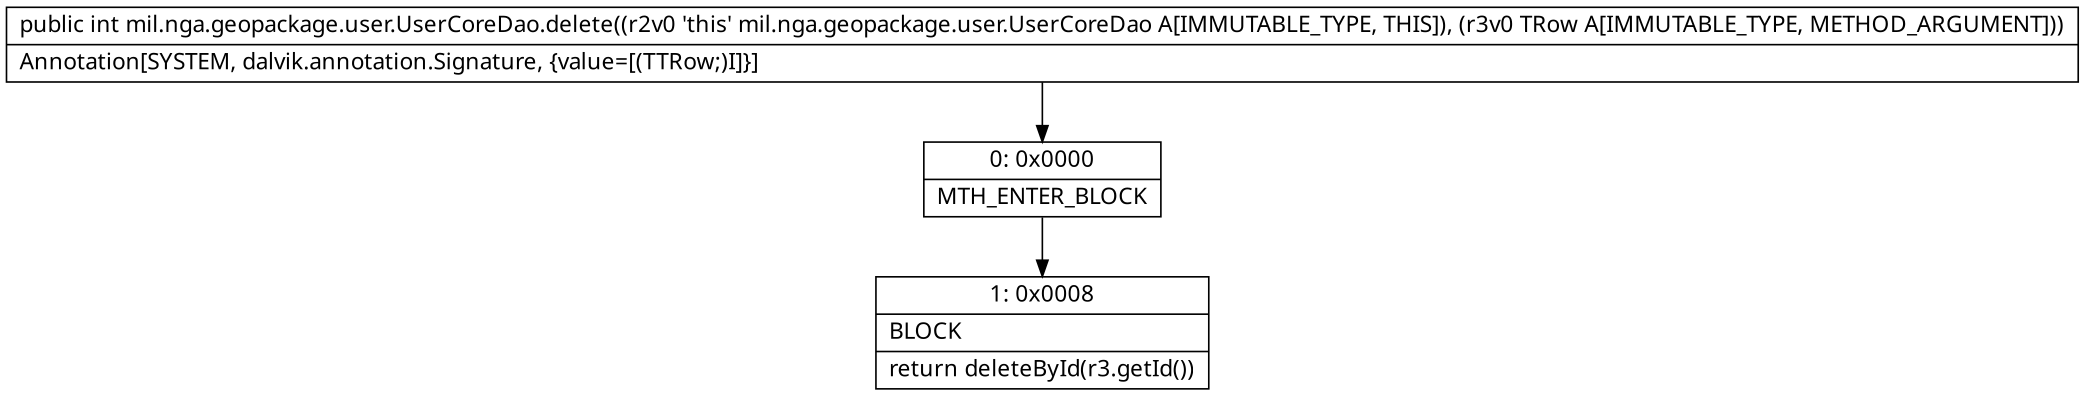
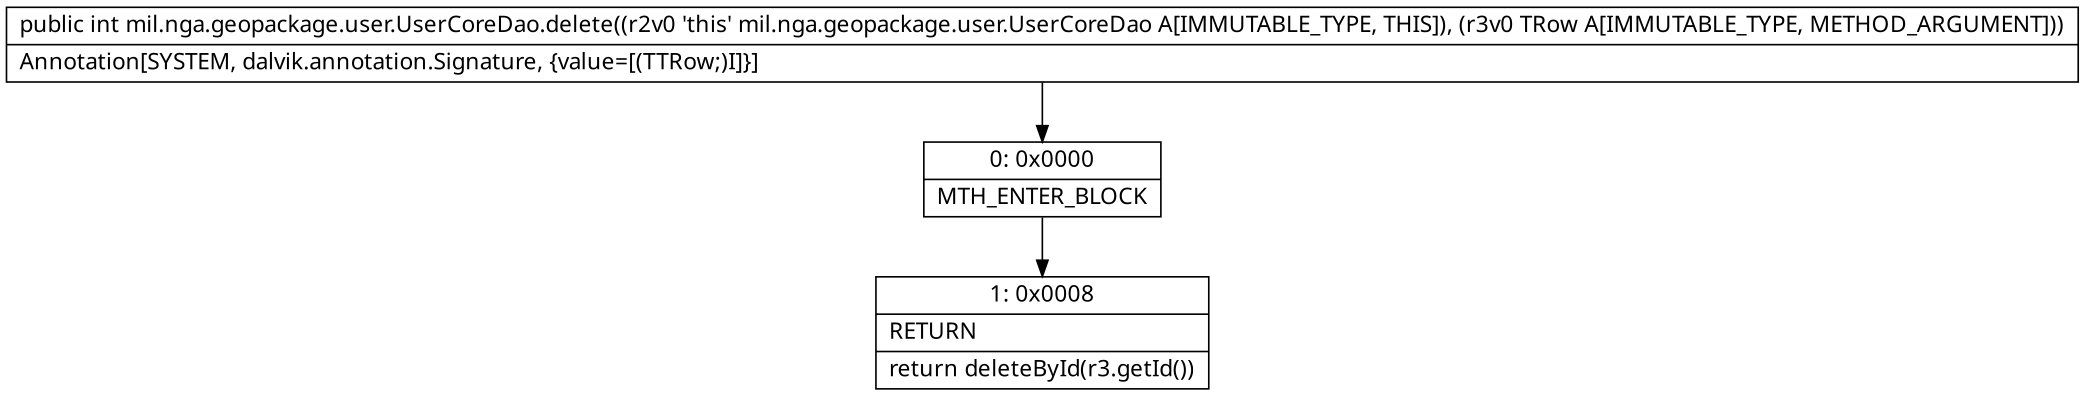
(926, 332) -> (934, 332)
